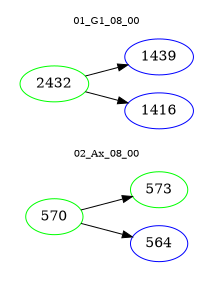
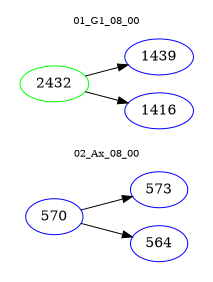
(159, 190) -> (159, 190)
(54, 217) -> (54, 217)
